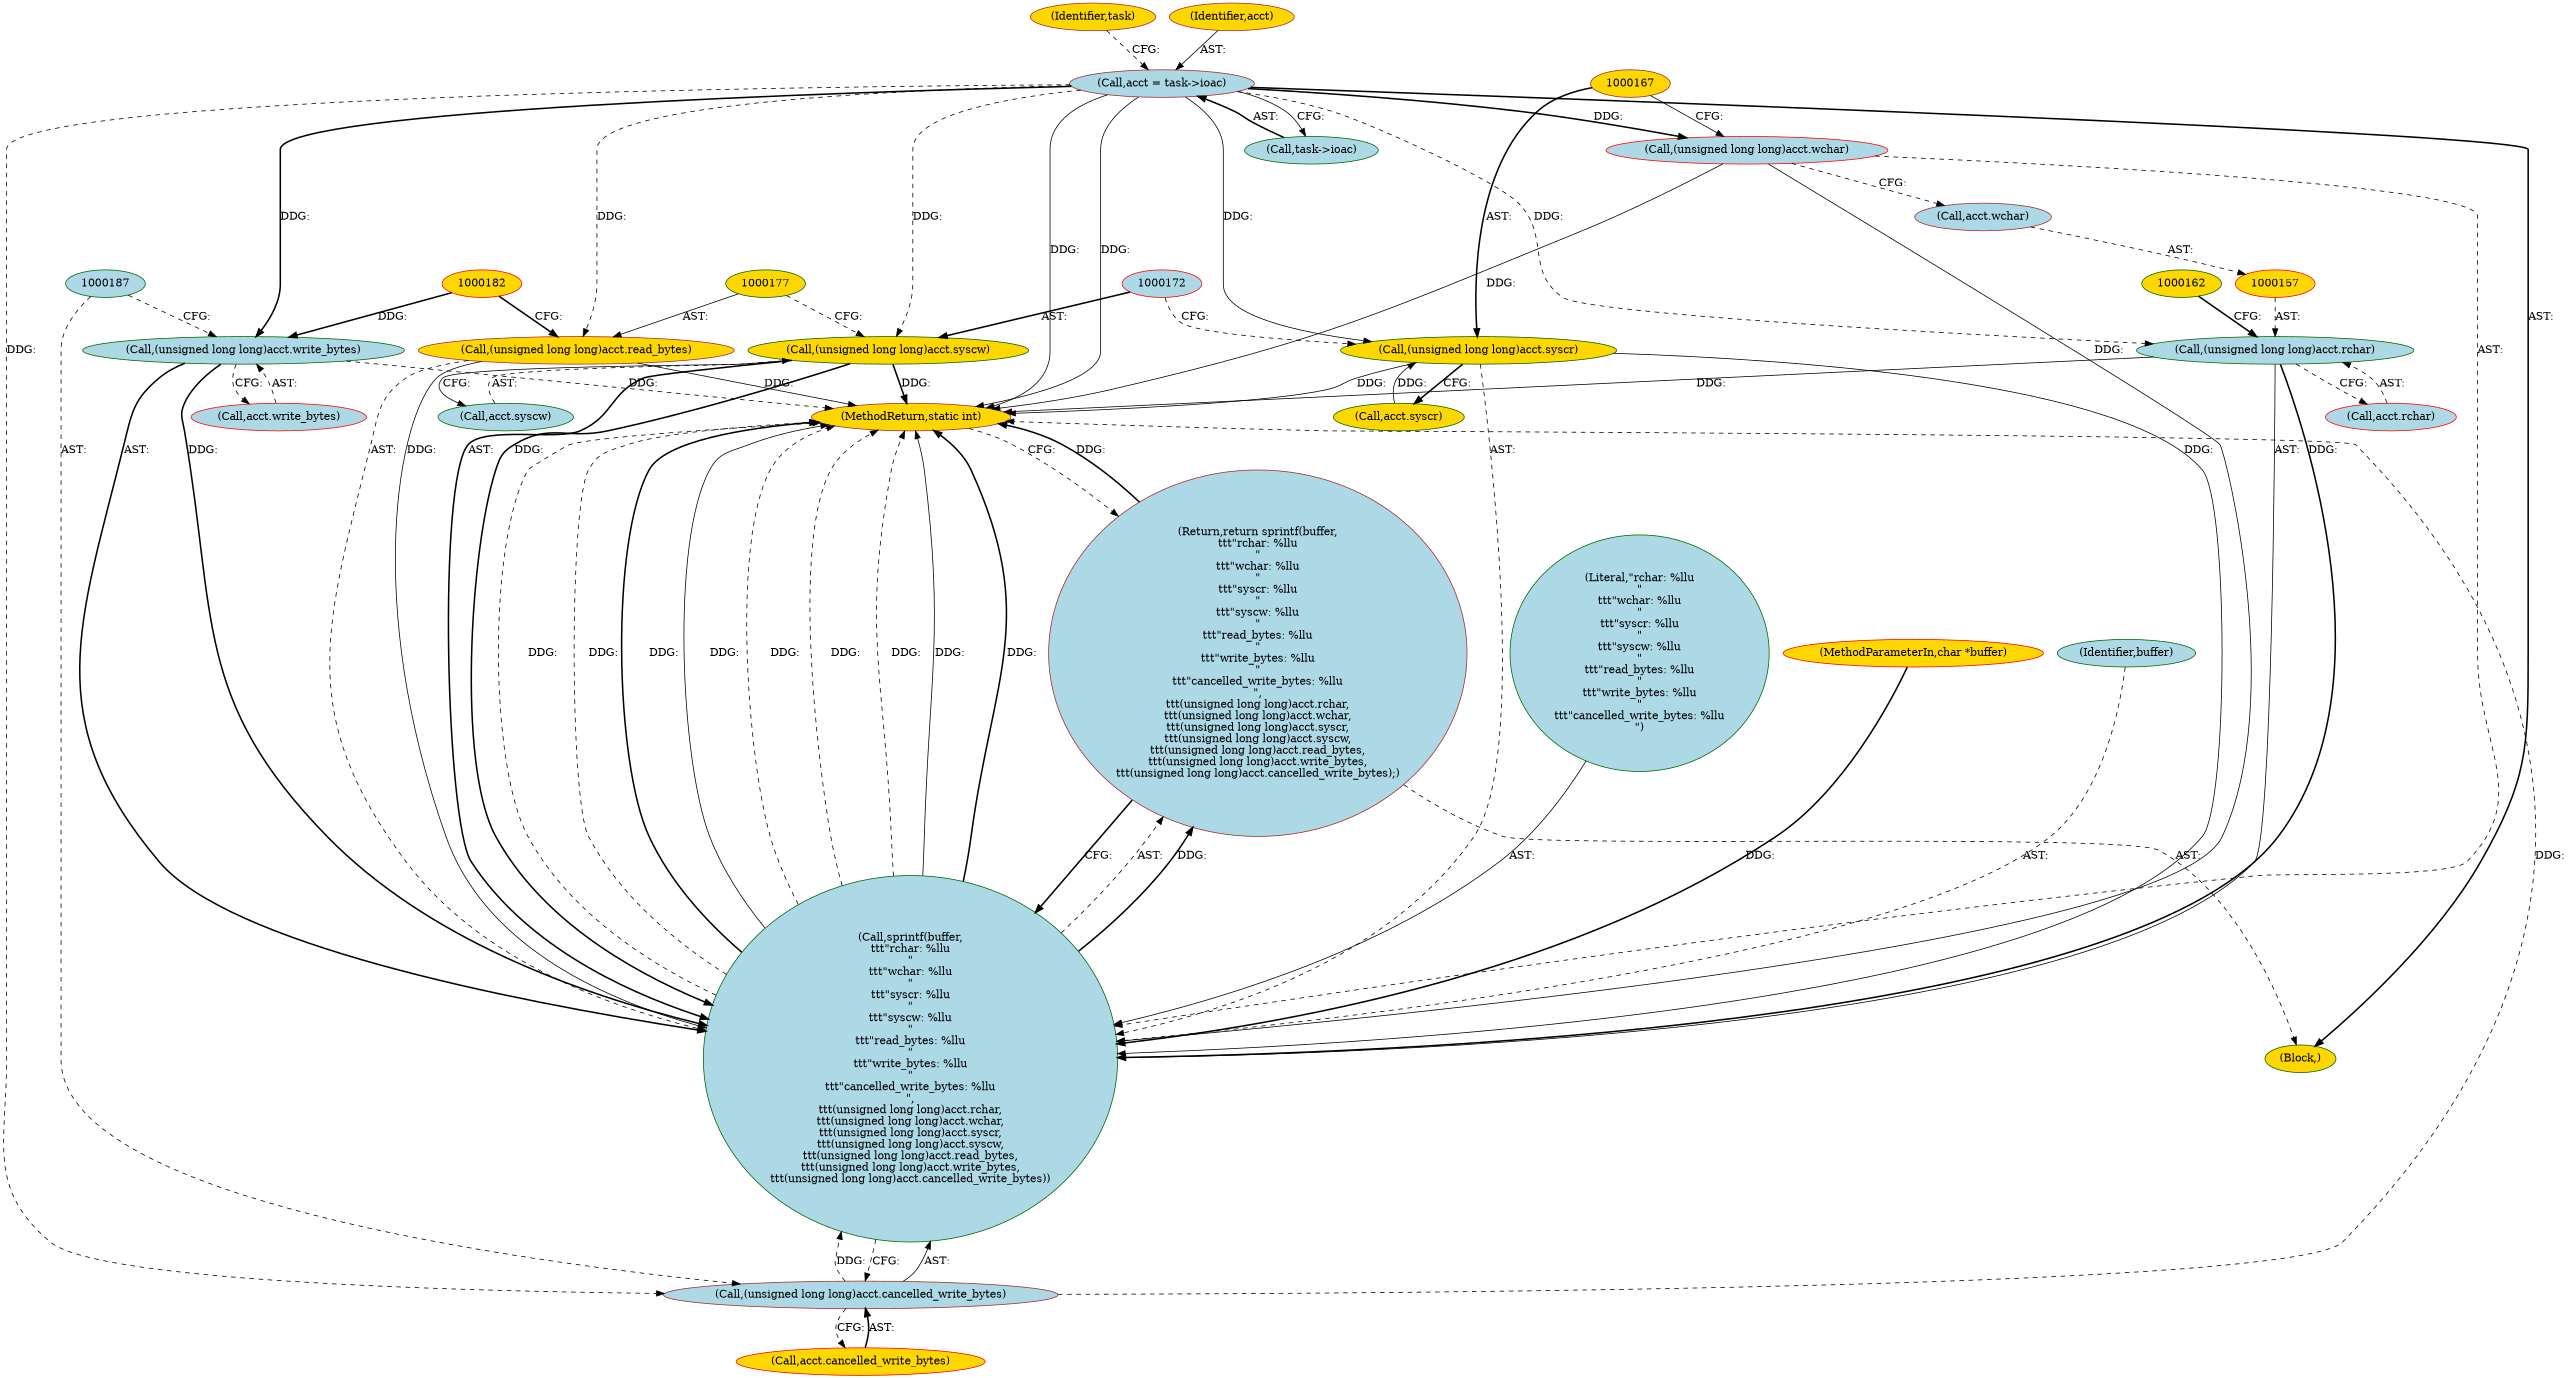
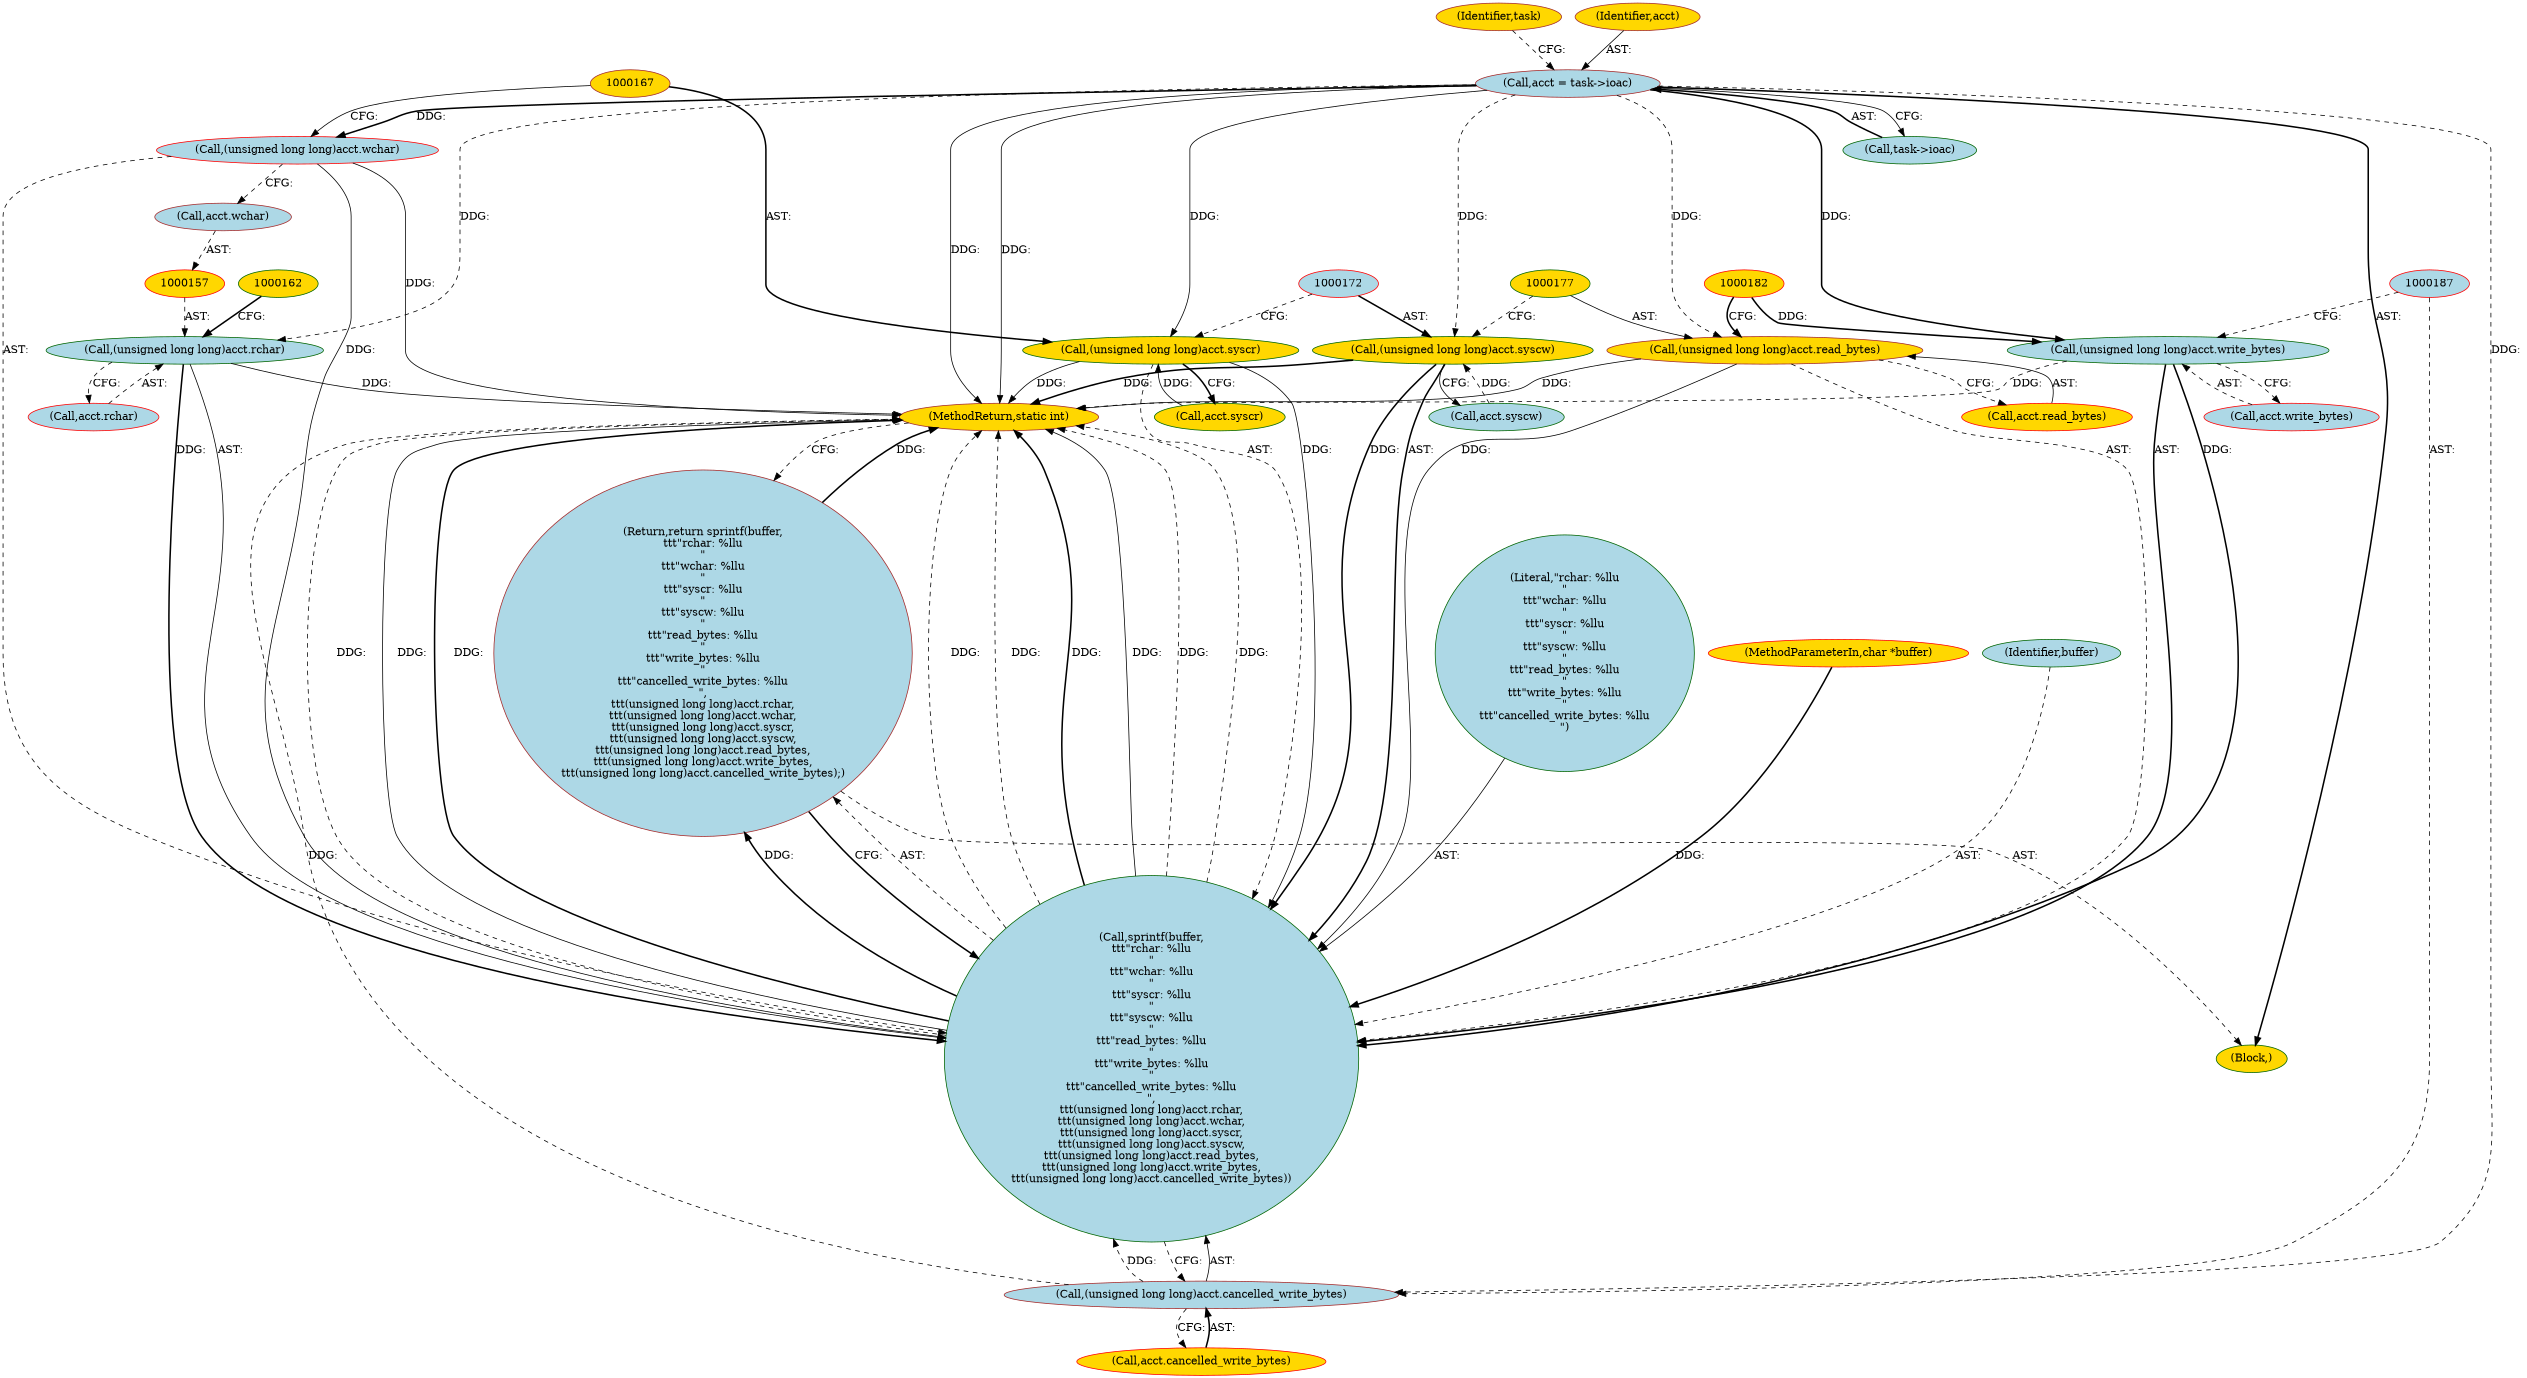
(106, 284) -> (2430, 284)
(506, 384) -> (1498, 384)
none -> (2047, 417)
